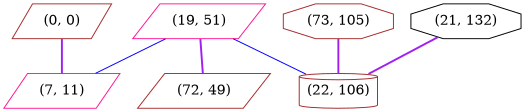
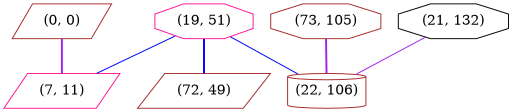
(199, 21) -> (204, 21)
(403, 55) -> (391, 56)
(202, 56) -> (204, 56)
